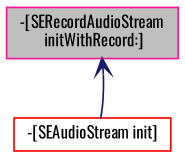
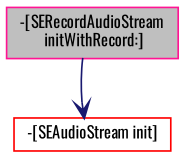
(103, 97) -> (81, 80)
